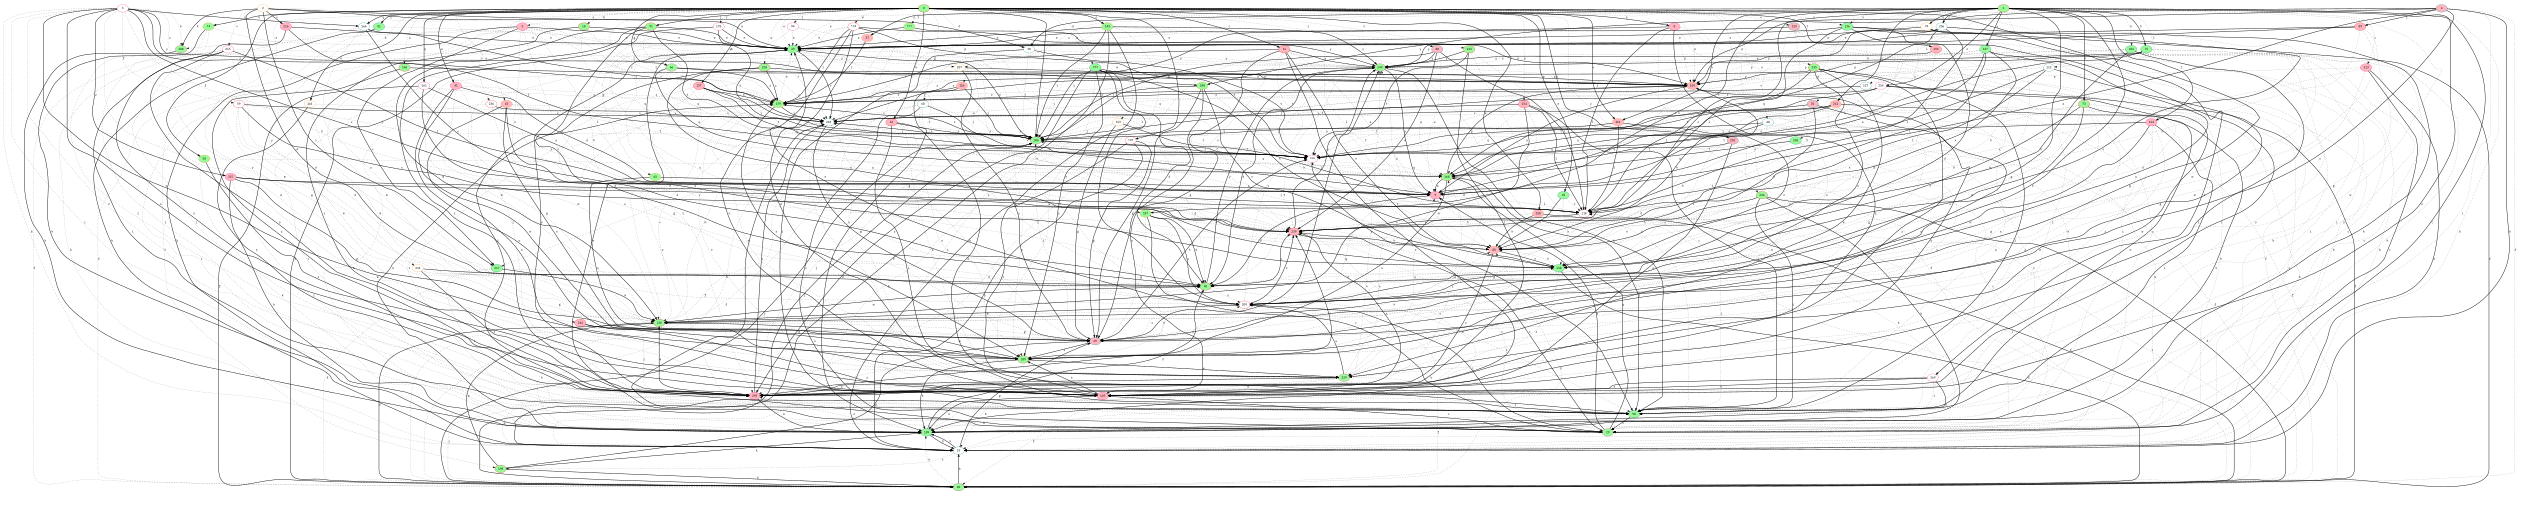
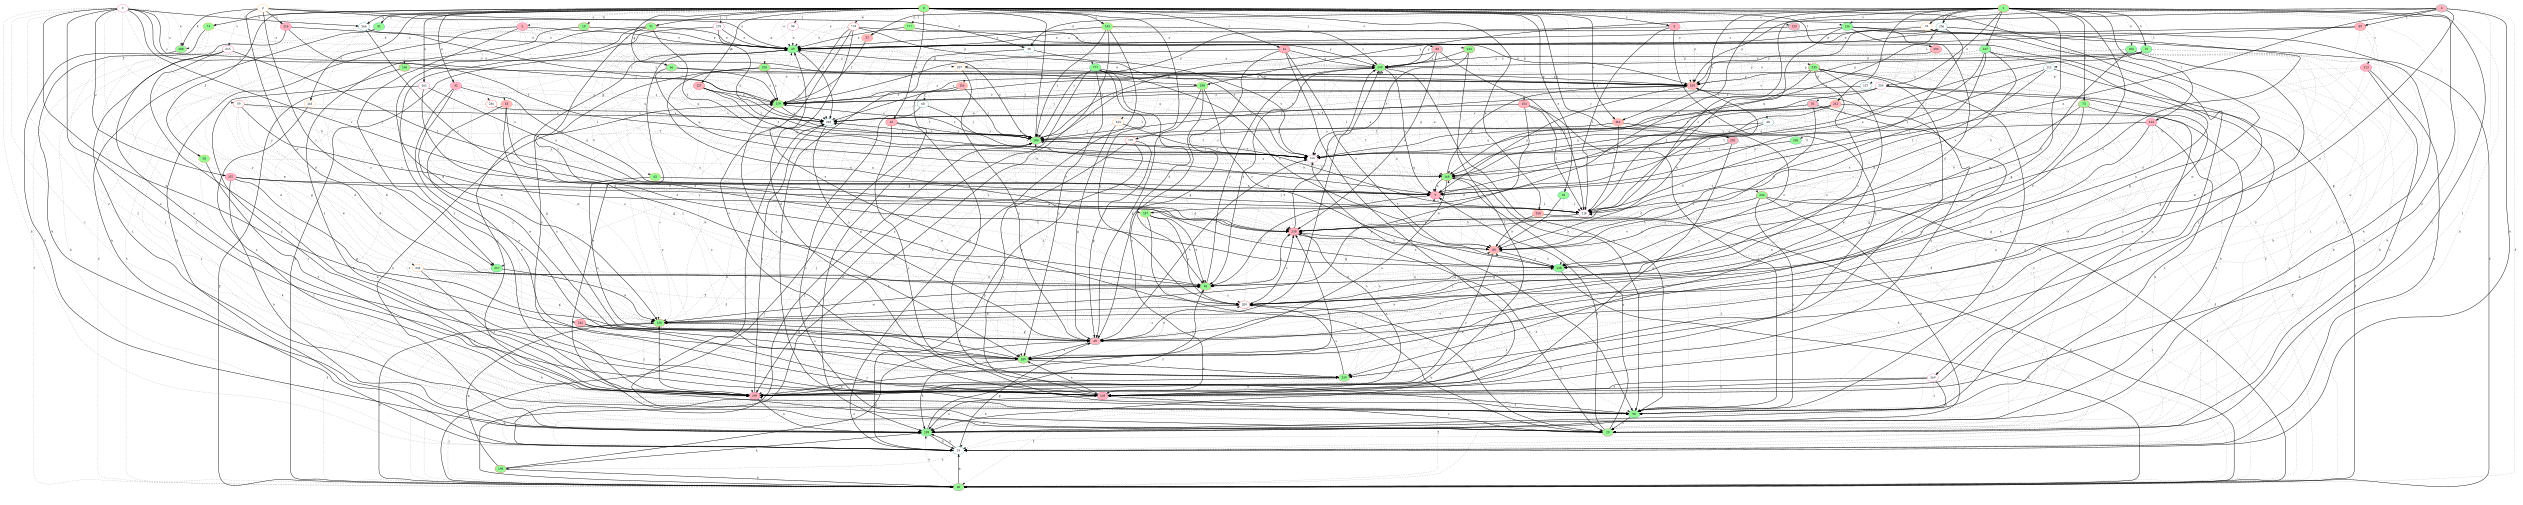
(163, 217) -> (176, 481)
